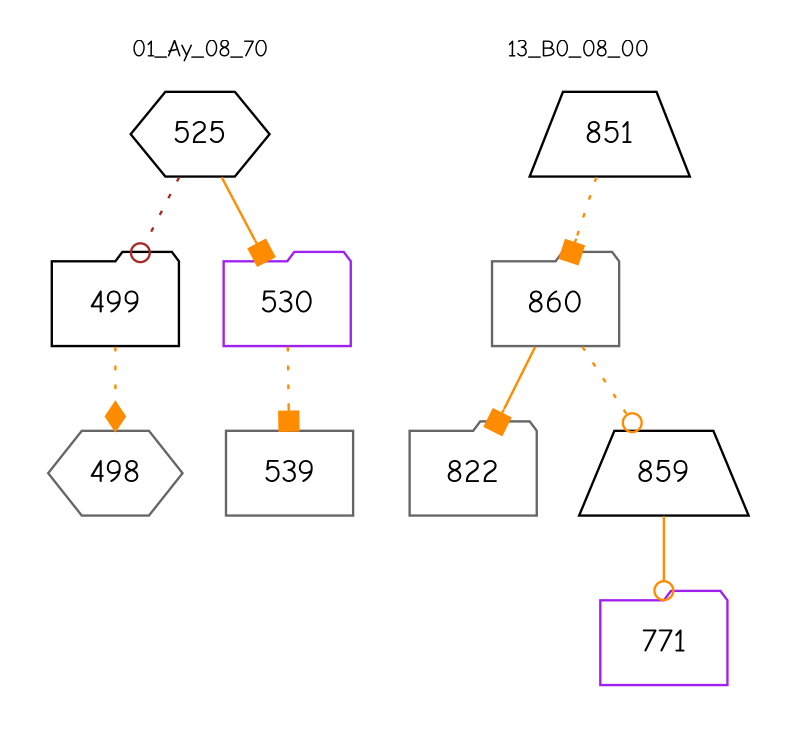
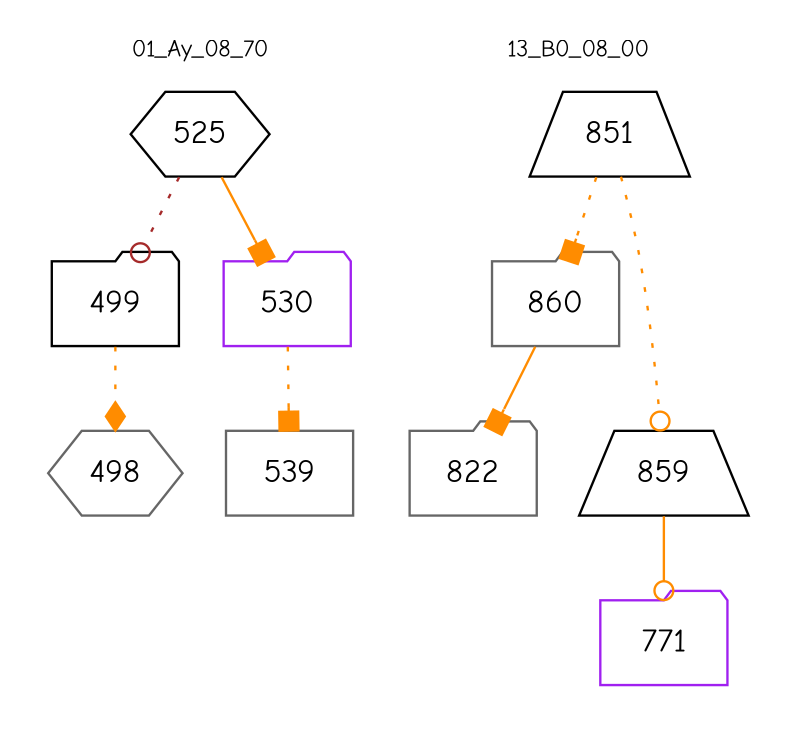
(605, 381) -> (645, 293)
